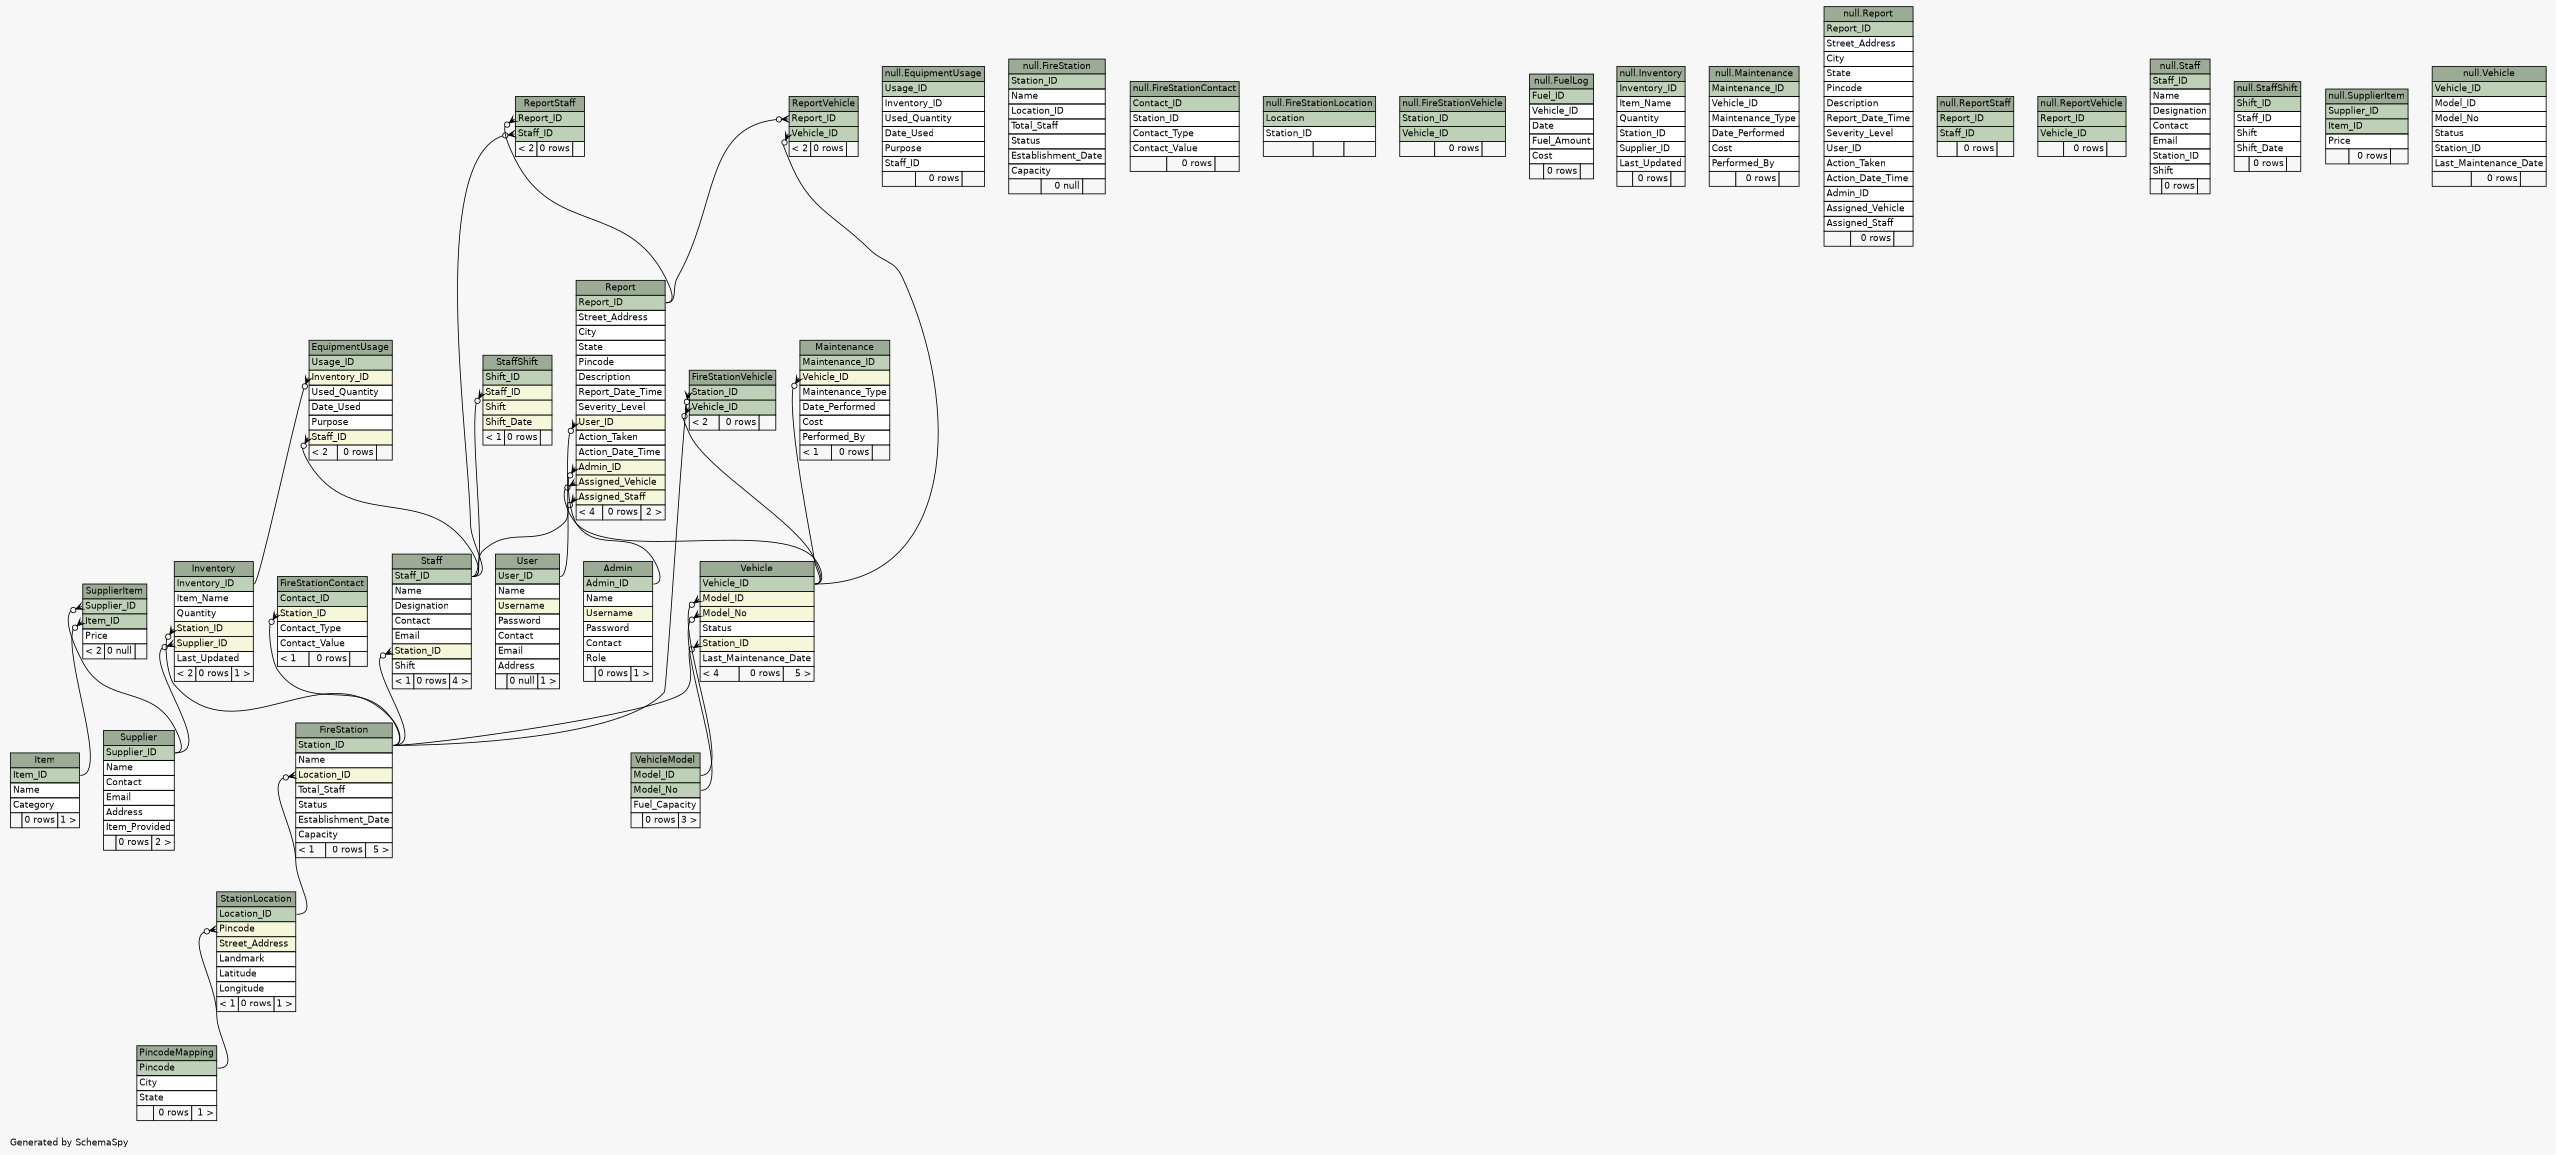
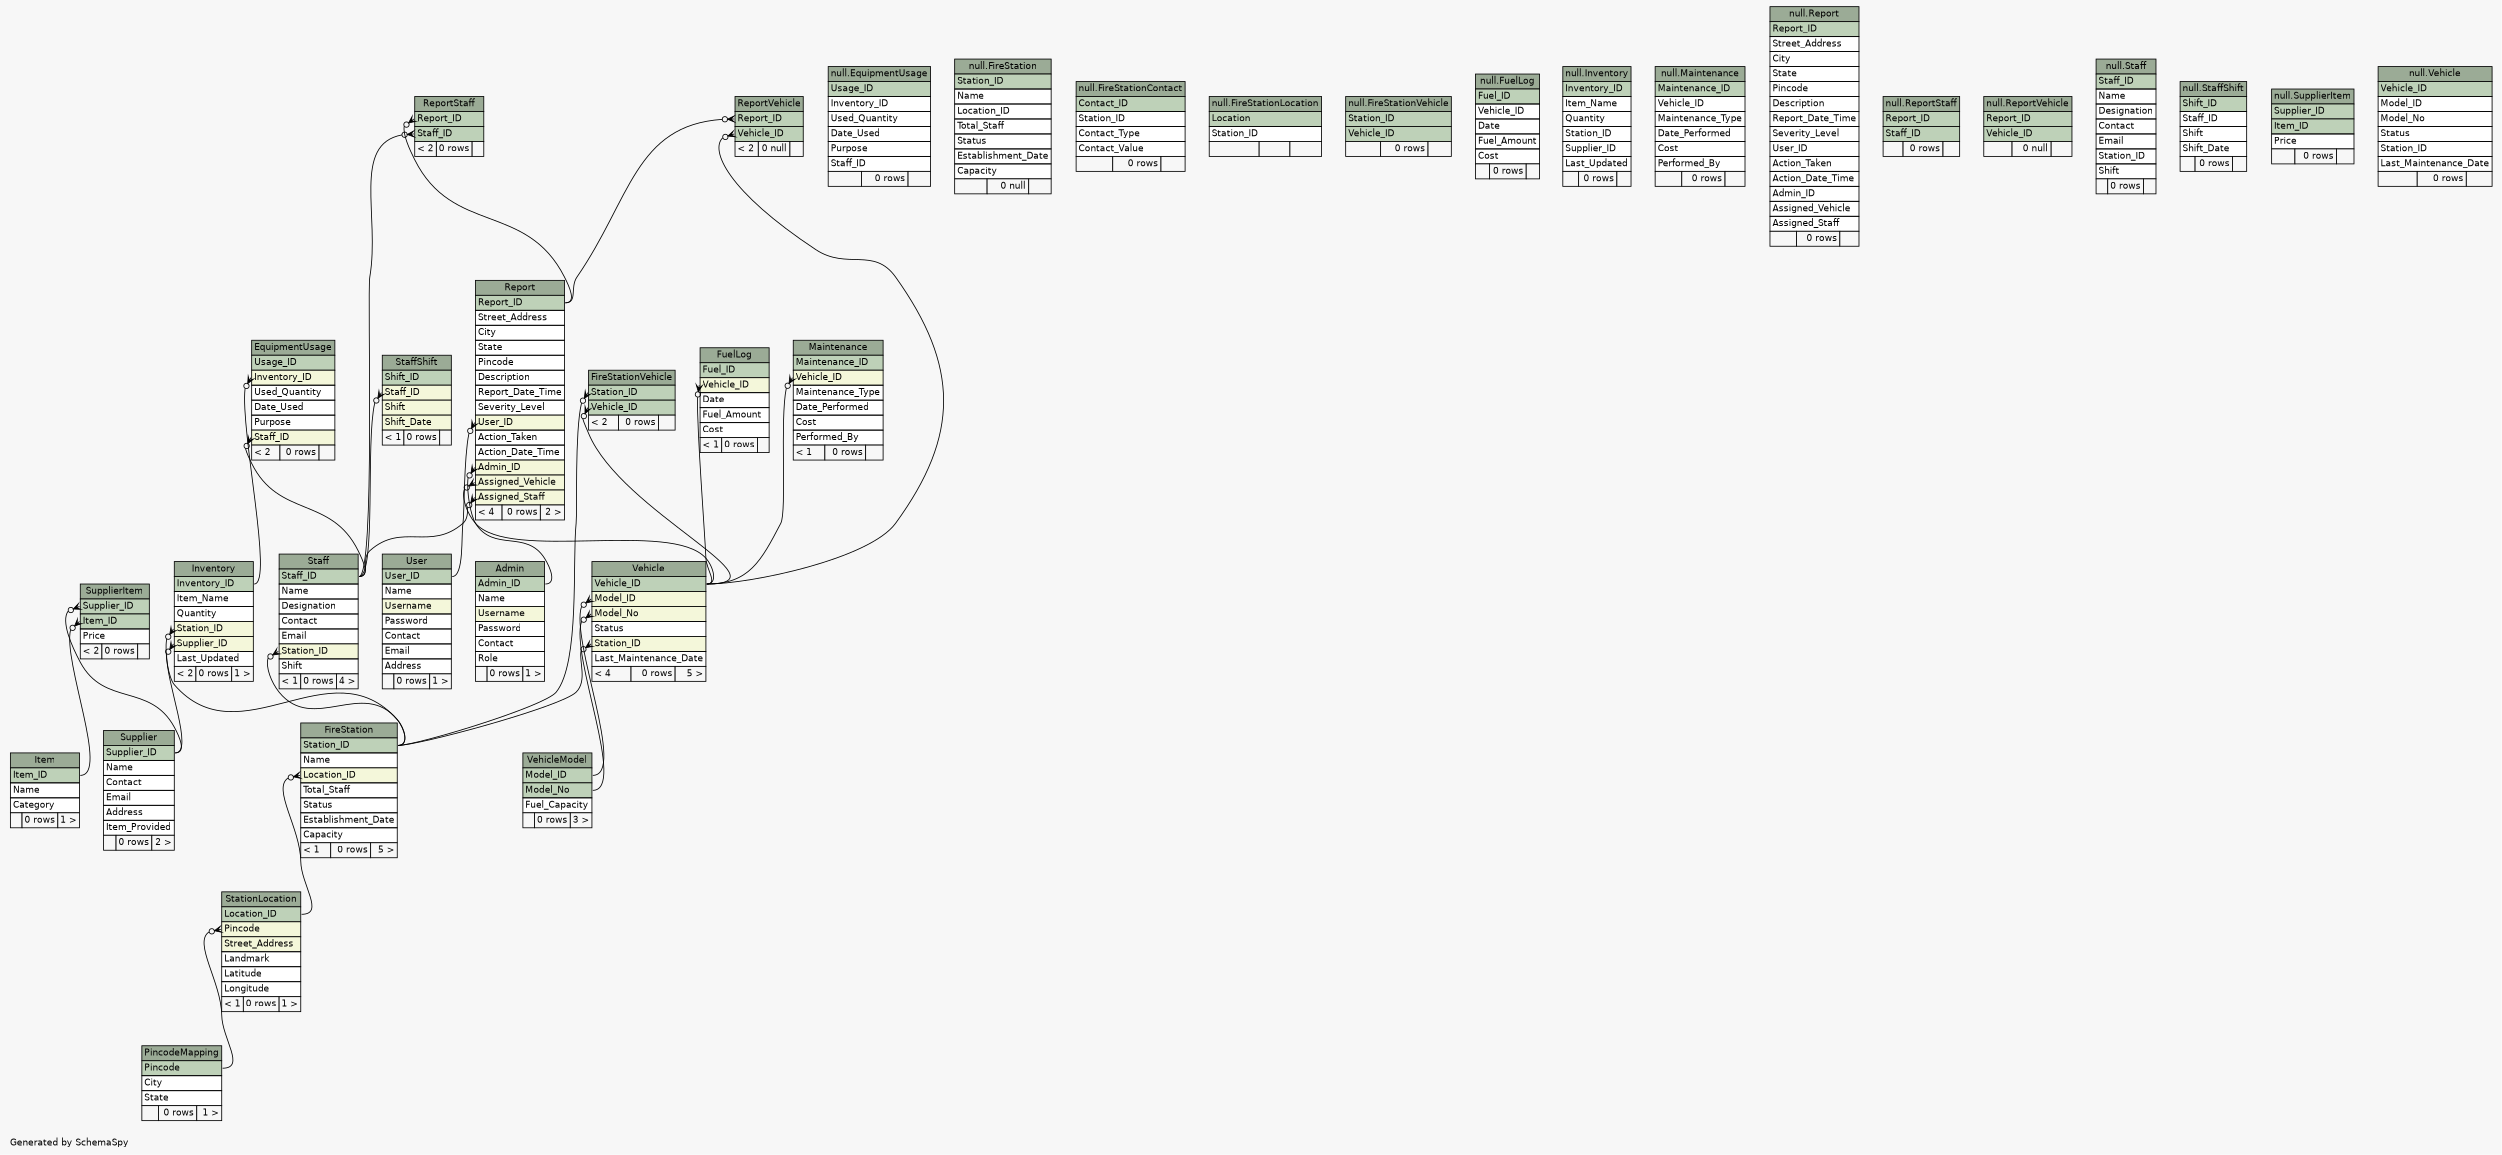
(829, 149) -> (775, 149)
(2089, 149) -> (2036, 149)
none -> (734, 400)
(322, 621) -> none
(120, 651) -> (120, 651)
(522, 681) -> (412, 681)
